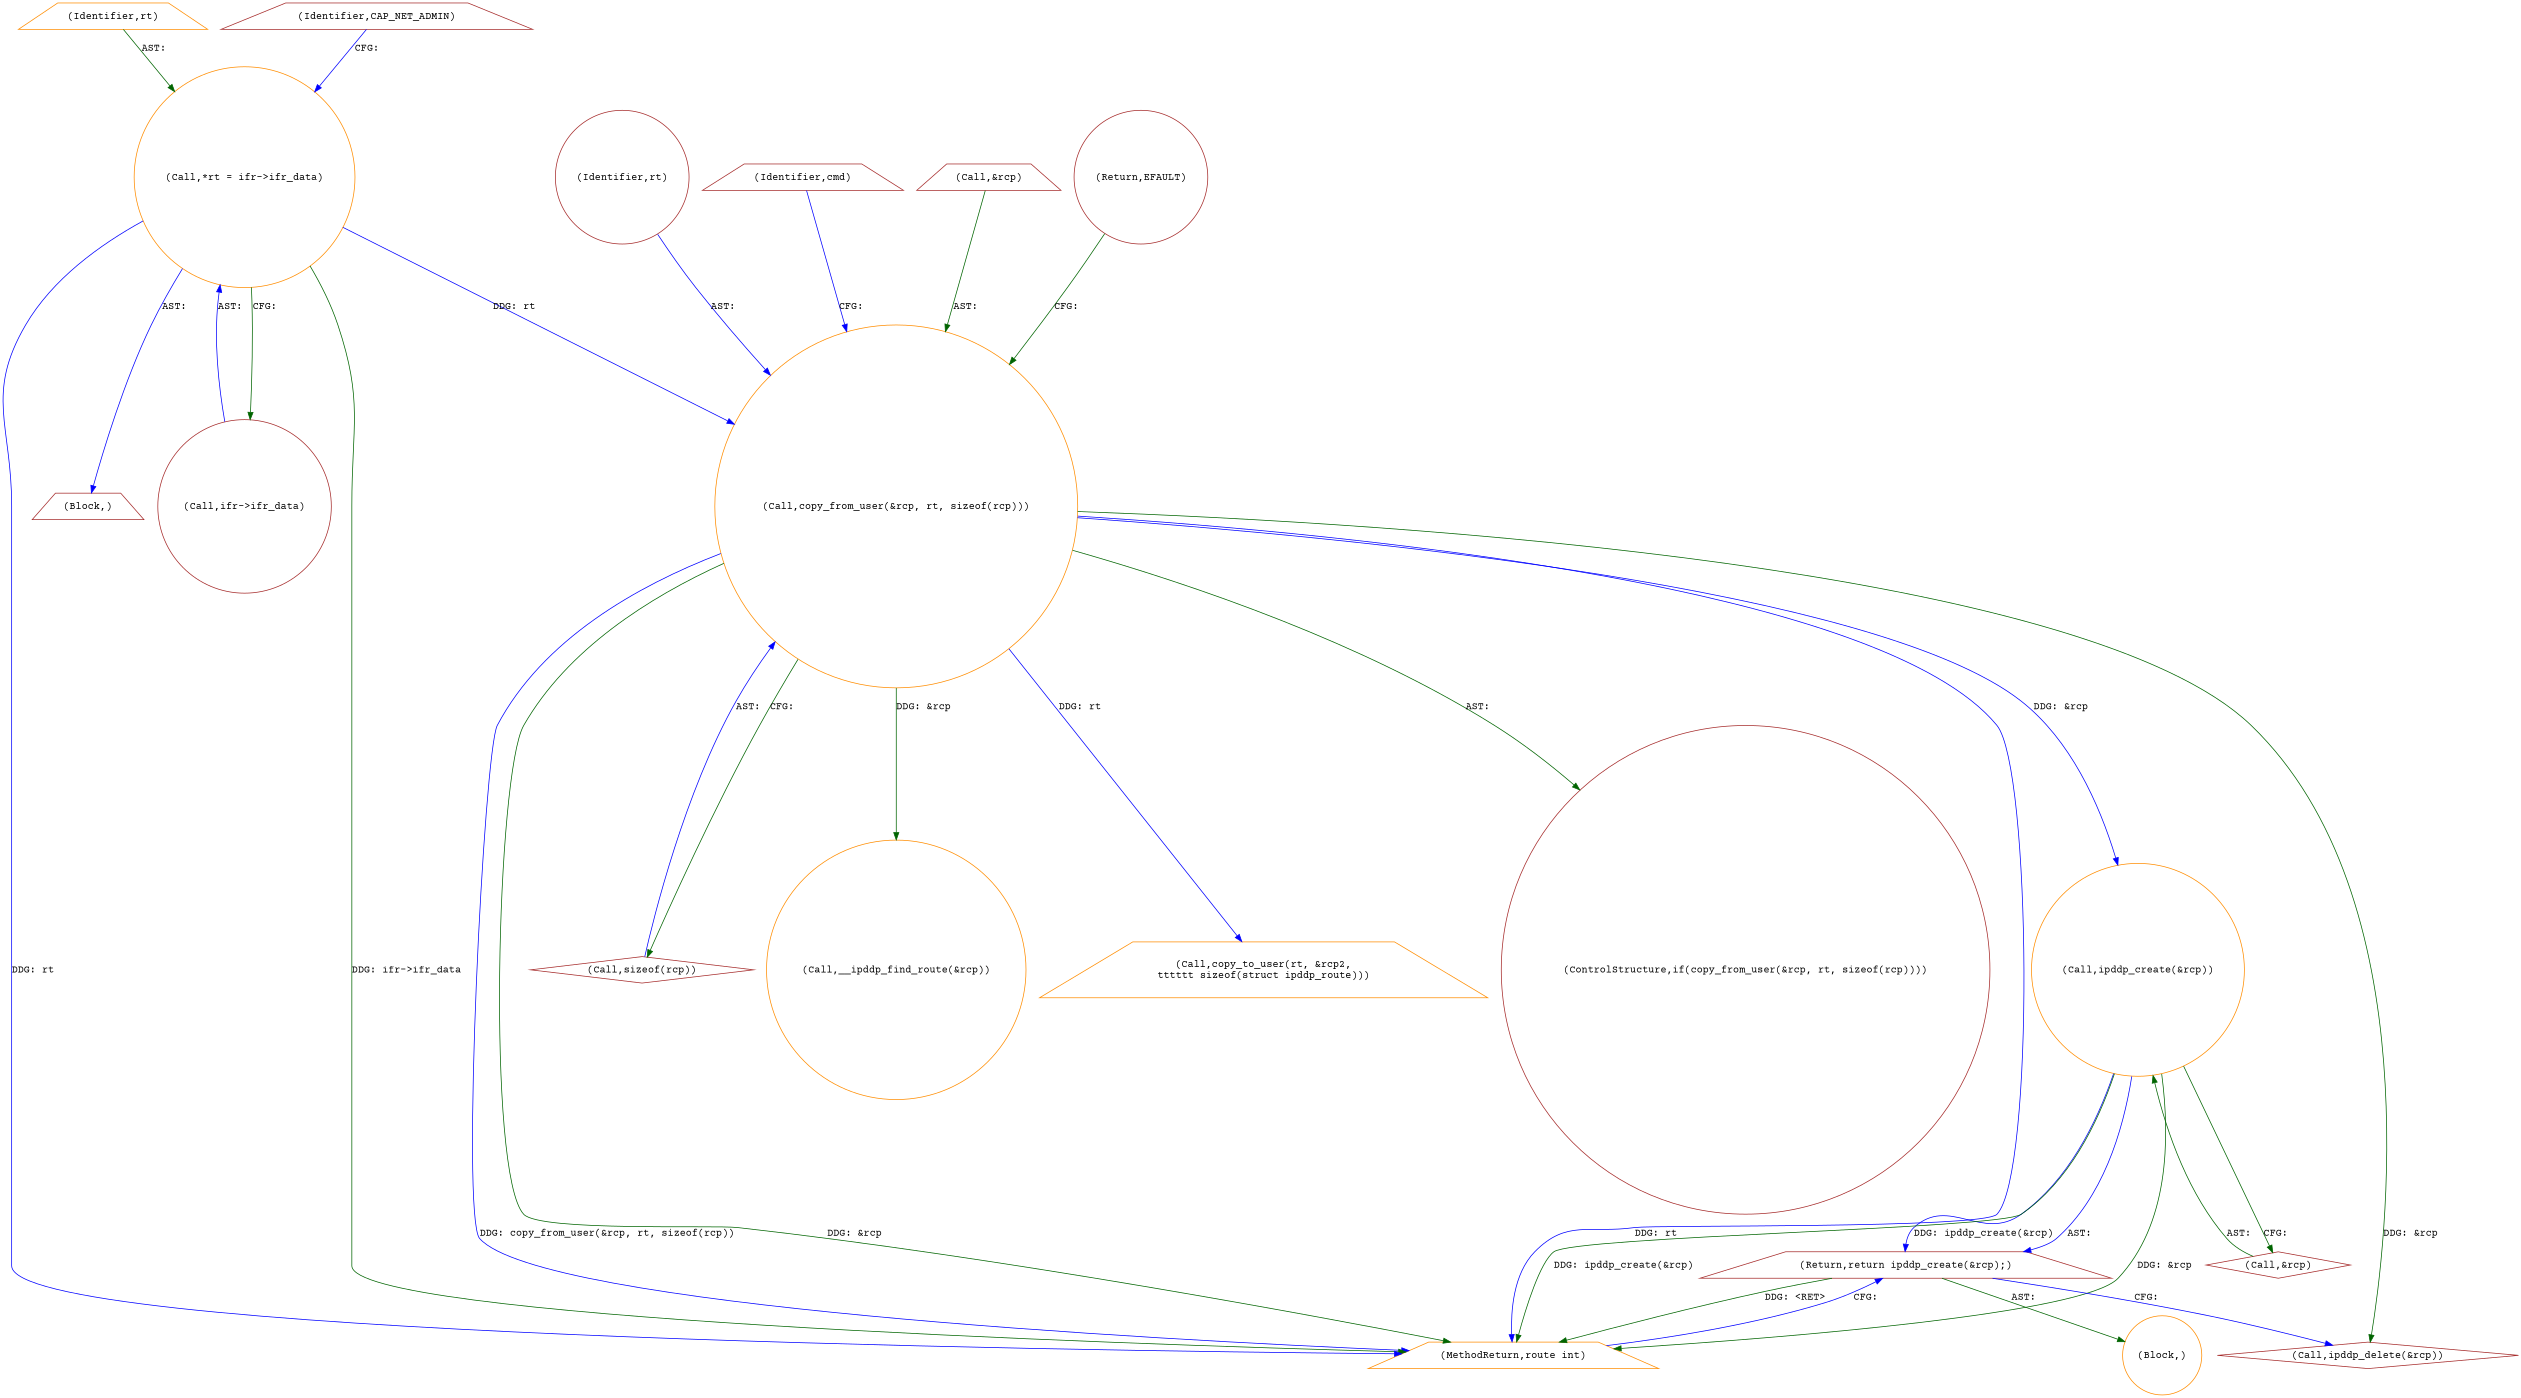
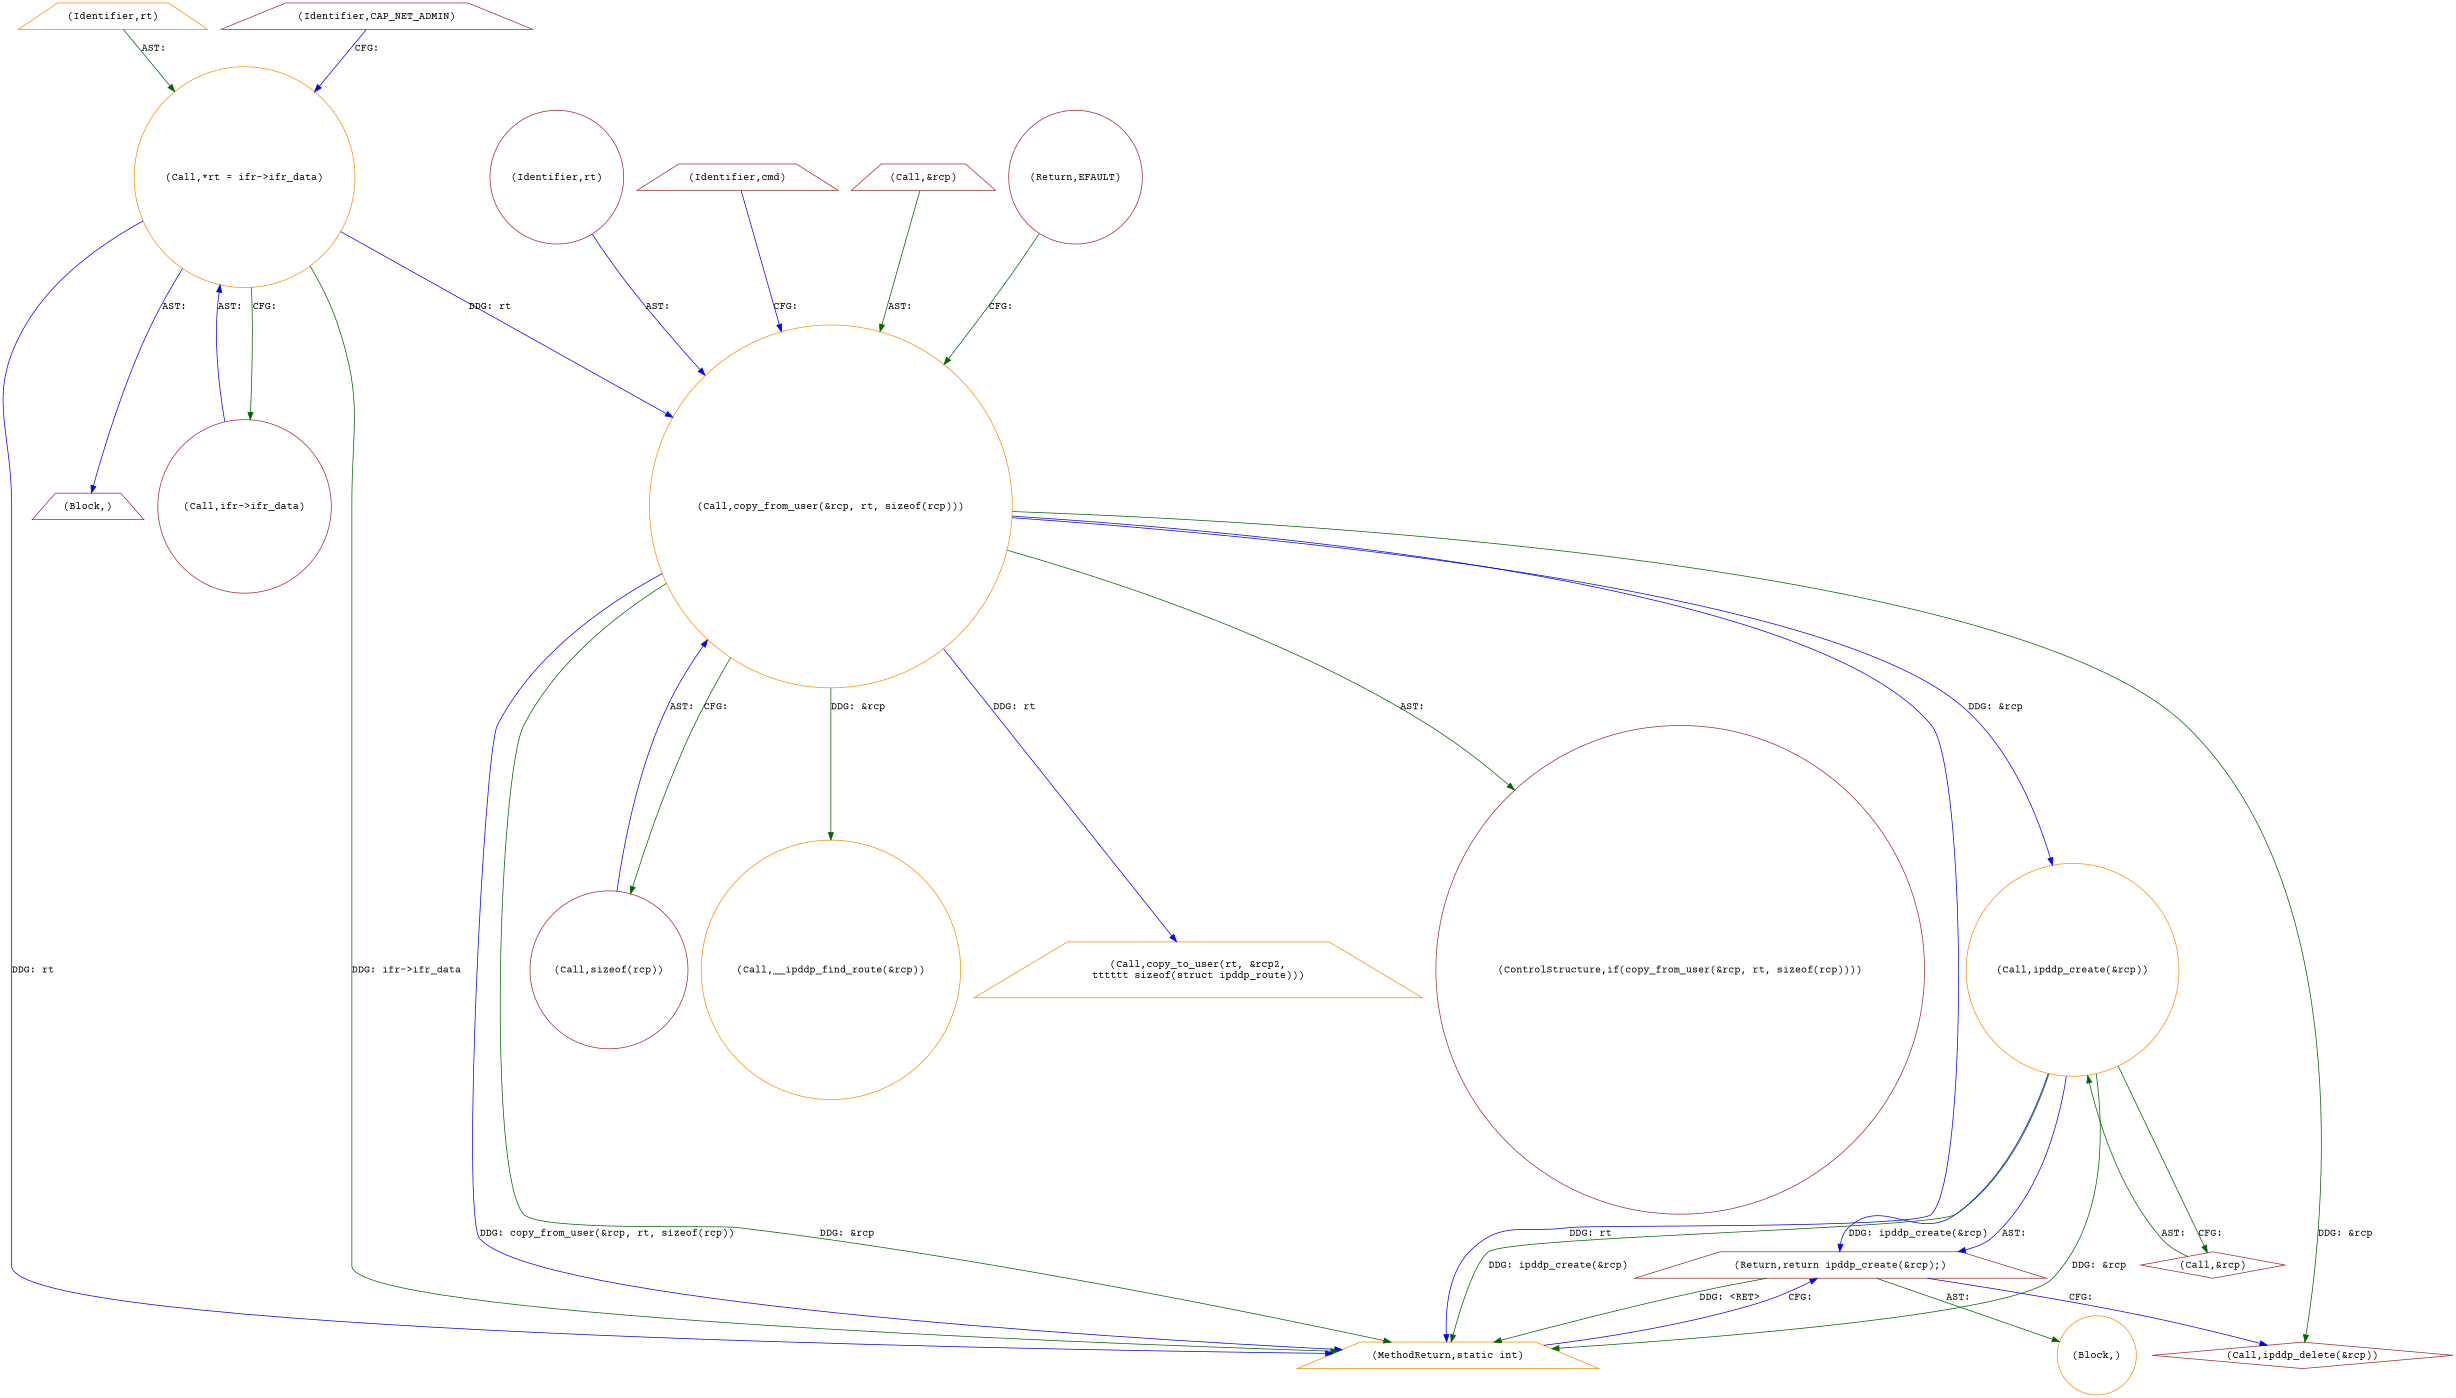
(642, 970) -> (609, 970)
(1513, 1355) -> (1448, 1355)
